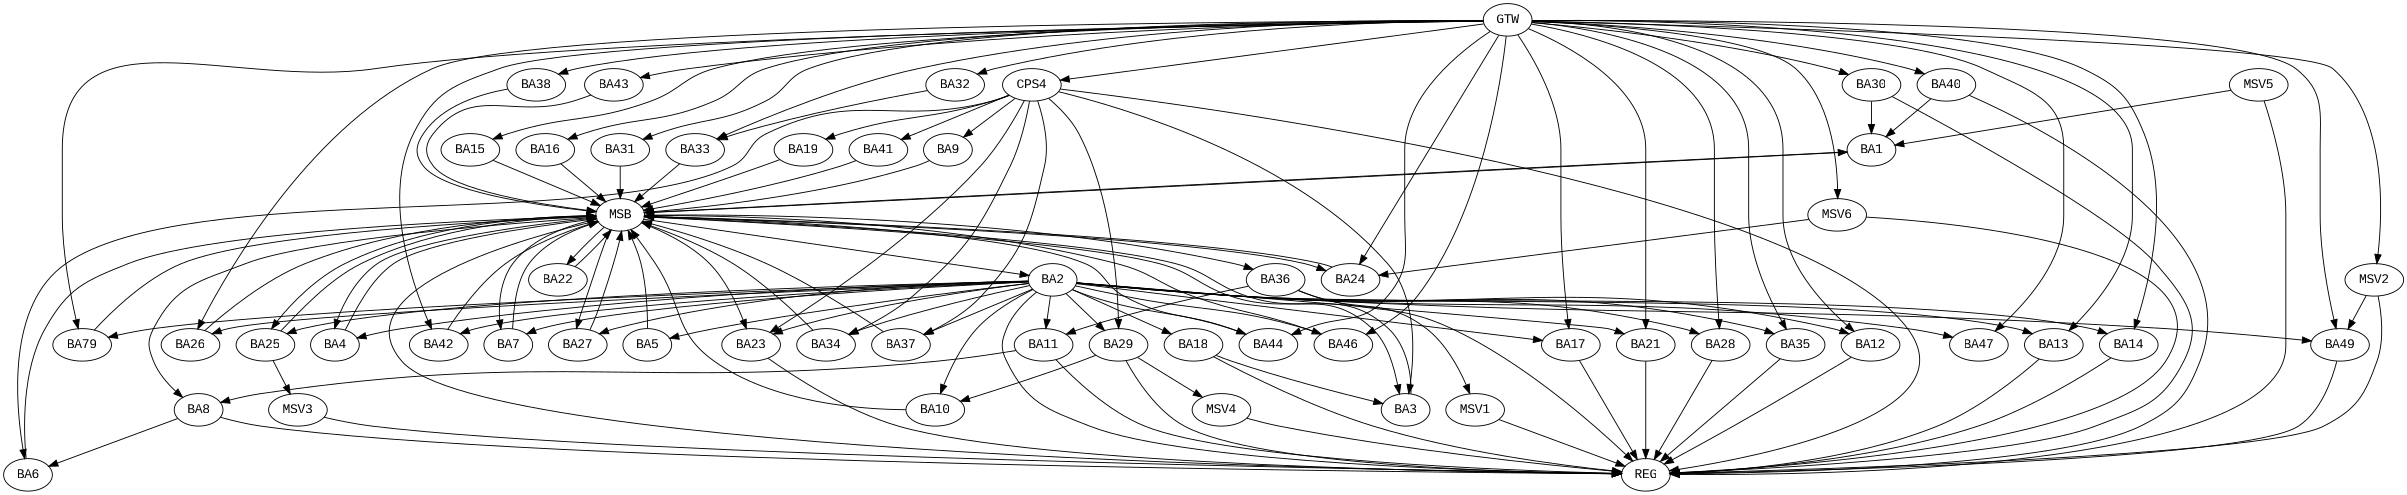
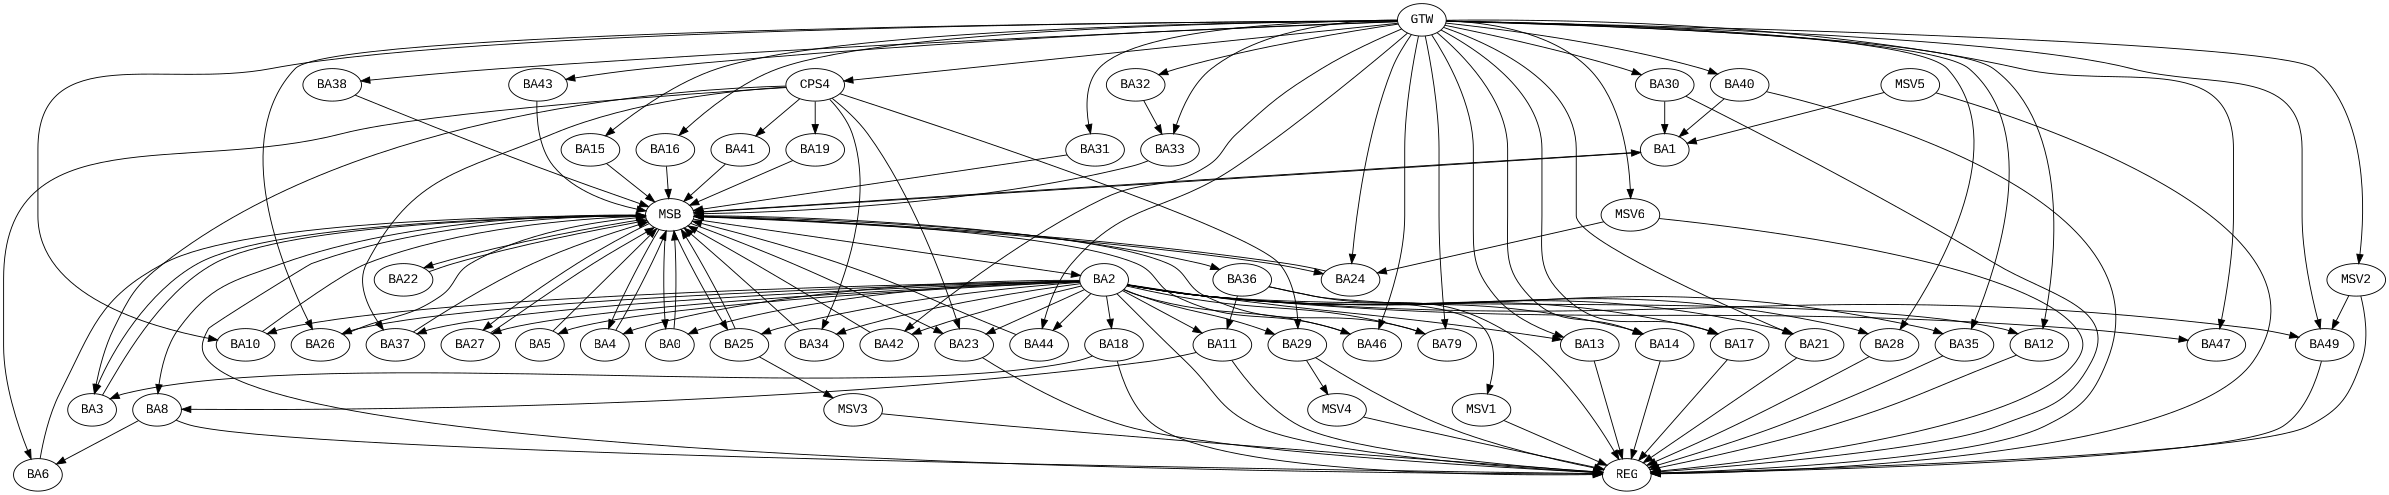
(948, 150) -> none
(1622, 193) -> none
(508, 345) -> (670, 345)
(1033, 378) -> (253, 71)
